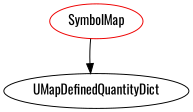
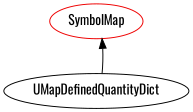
(90, 51) -> (103, 61)
